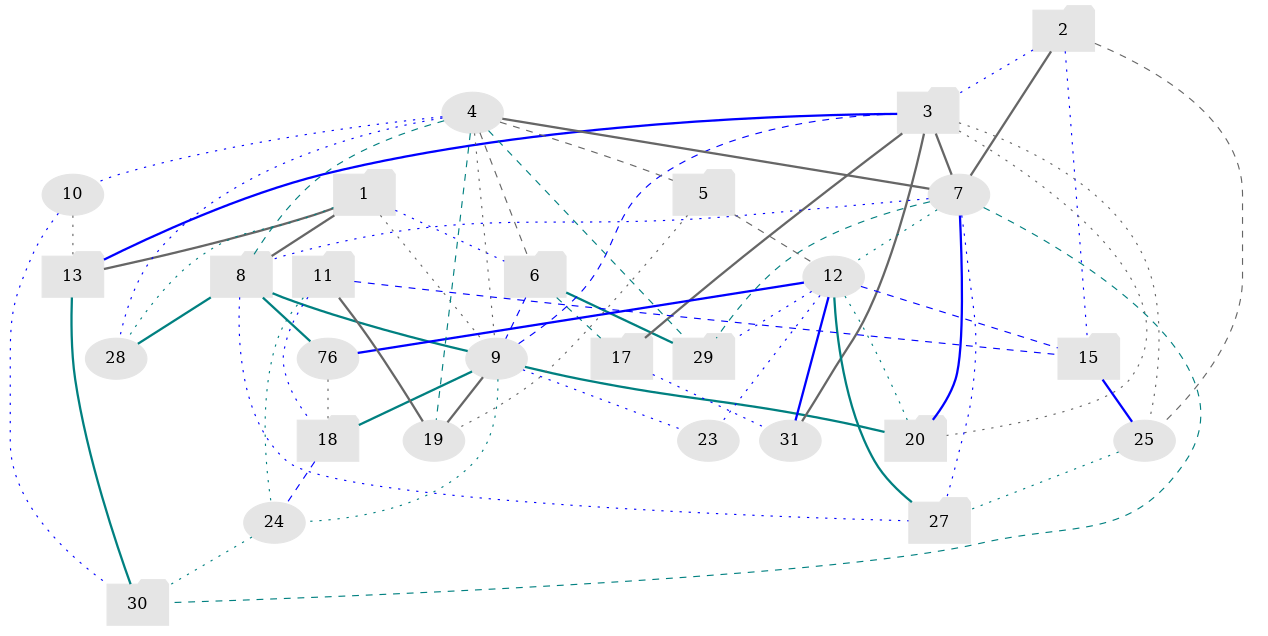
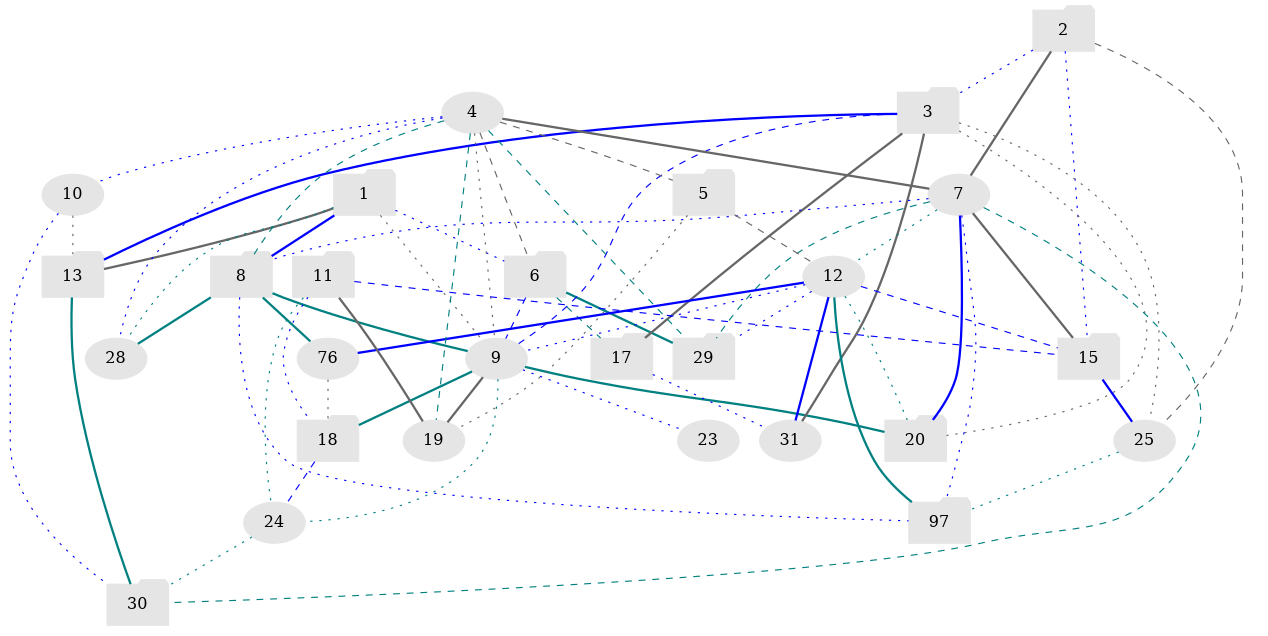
(944, 154) -> (1023, 276)
(303, 236) -> (303, 236)
(771, 359) -> (651, 321)
(940, 523) -> (940, 523)
